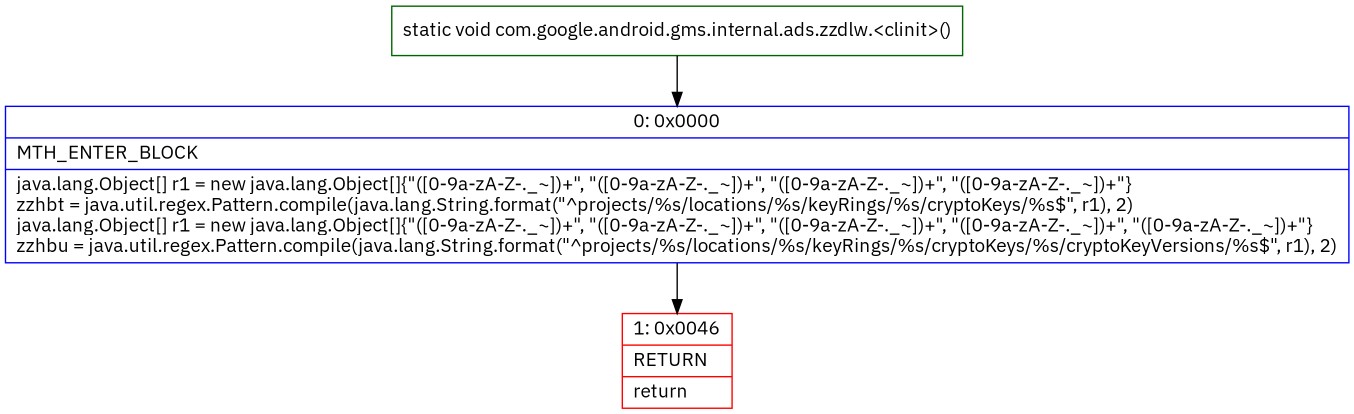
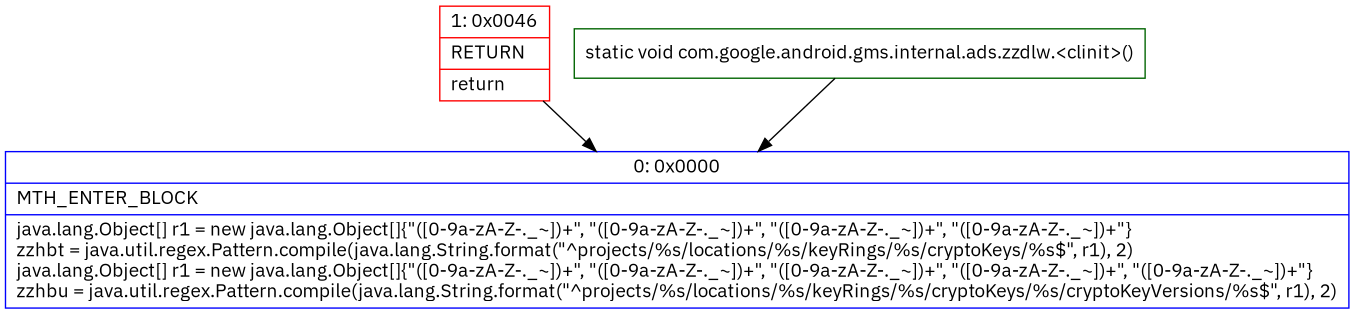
(677, 281) -> (564, 121)
